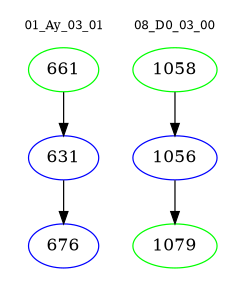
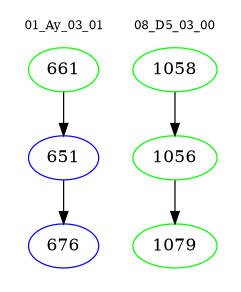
(175, 26) -> (175, 26)
(64, 158) -> (64, 158)
(175, 158) -> (175, 158)
